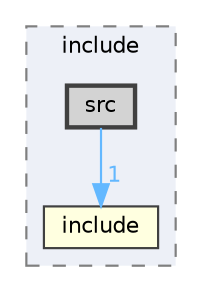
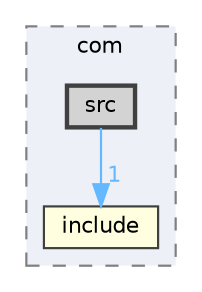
(101, 47) -> (101, 47)
